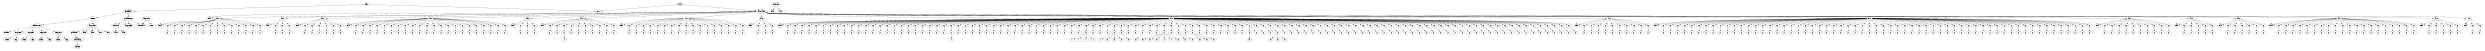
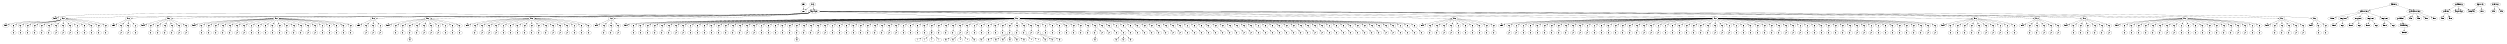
(128, 11) -> none
(92, 26) -> (2415, 11)
